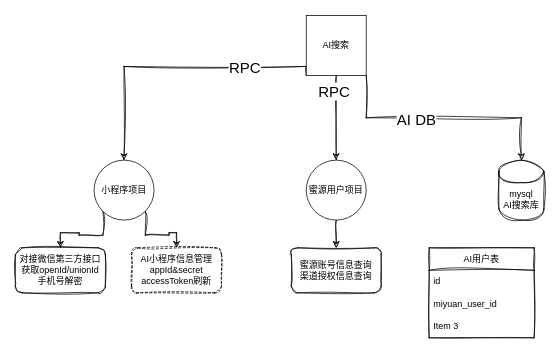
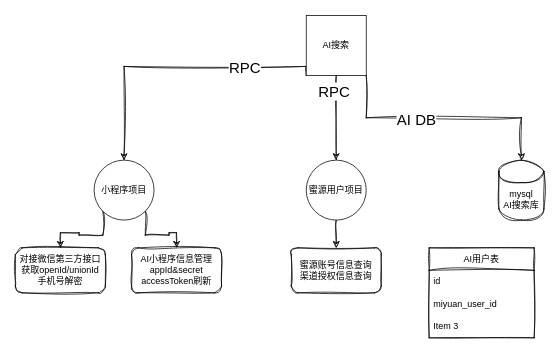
(177, 270) -> (177, 270)
